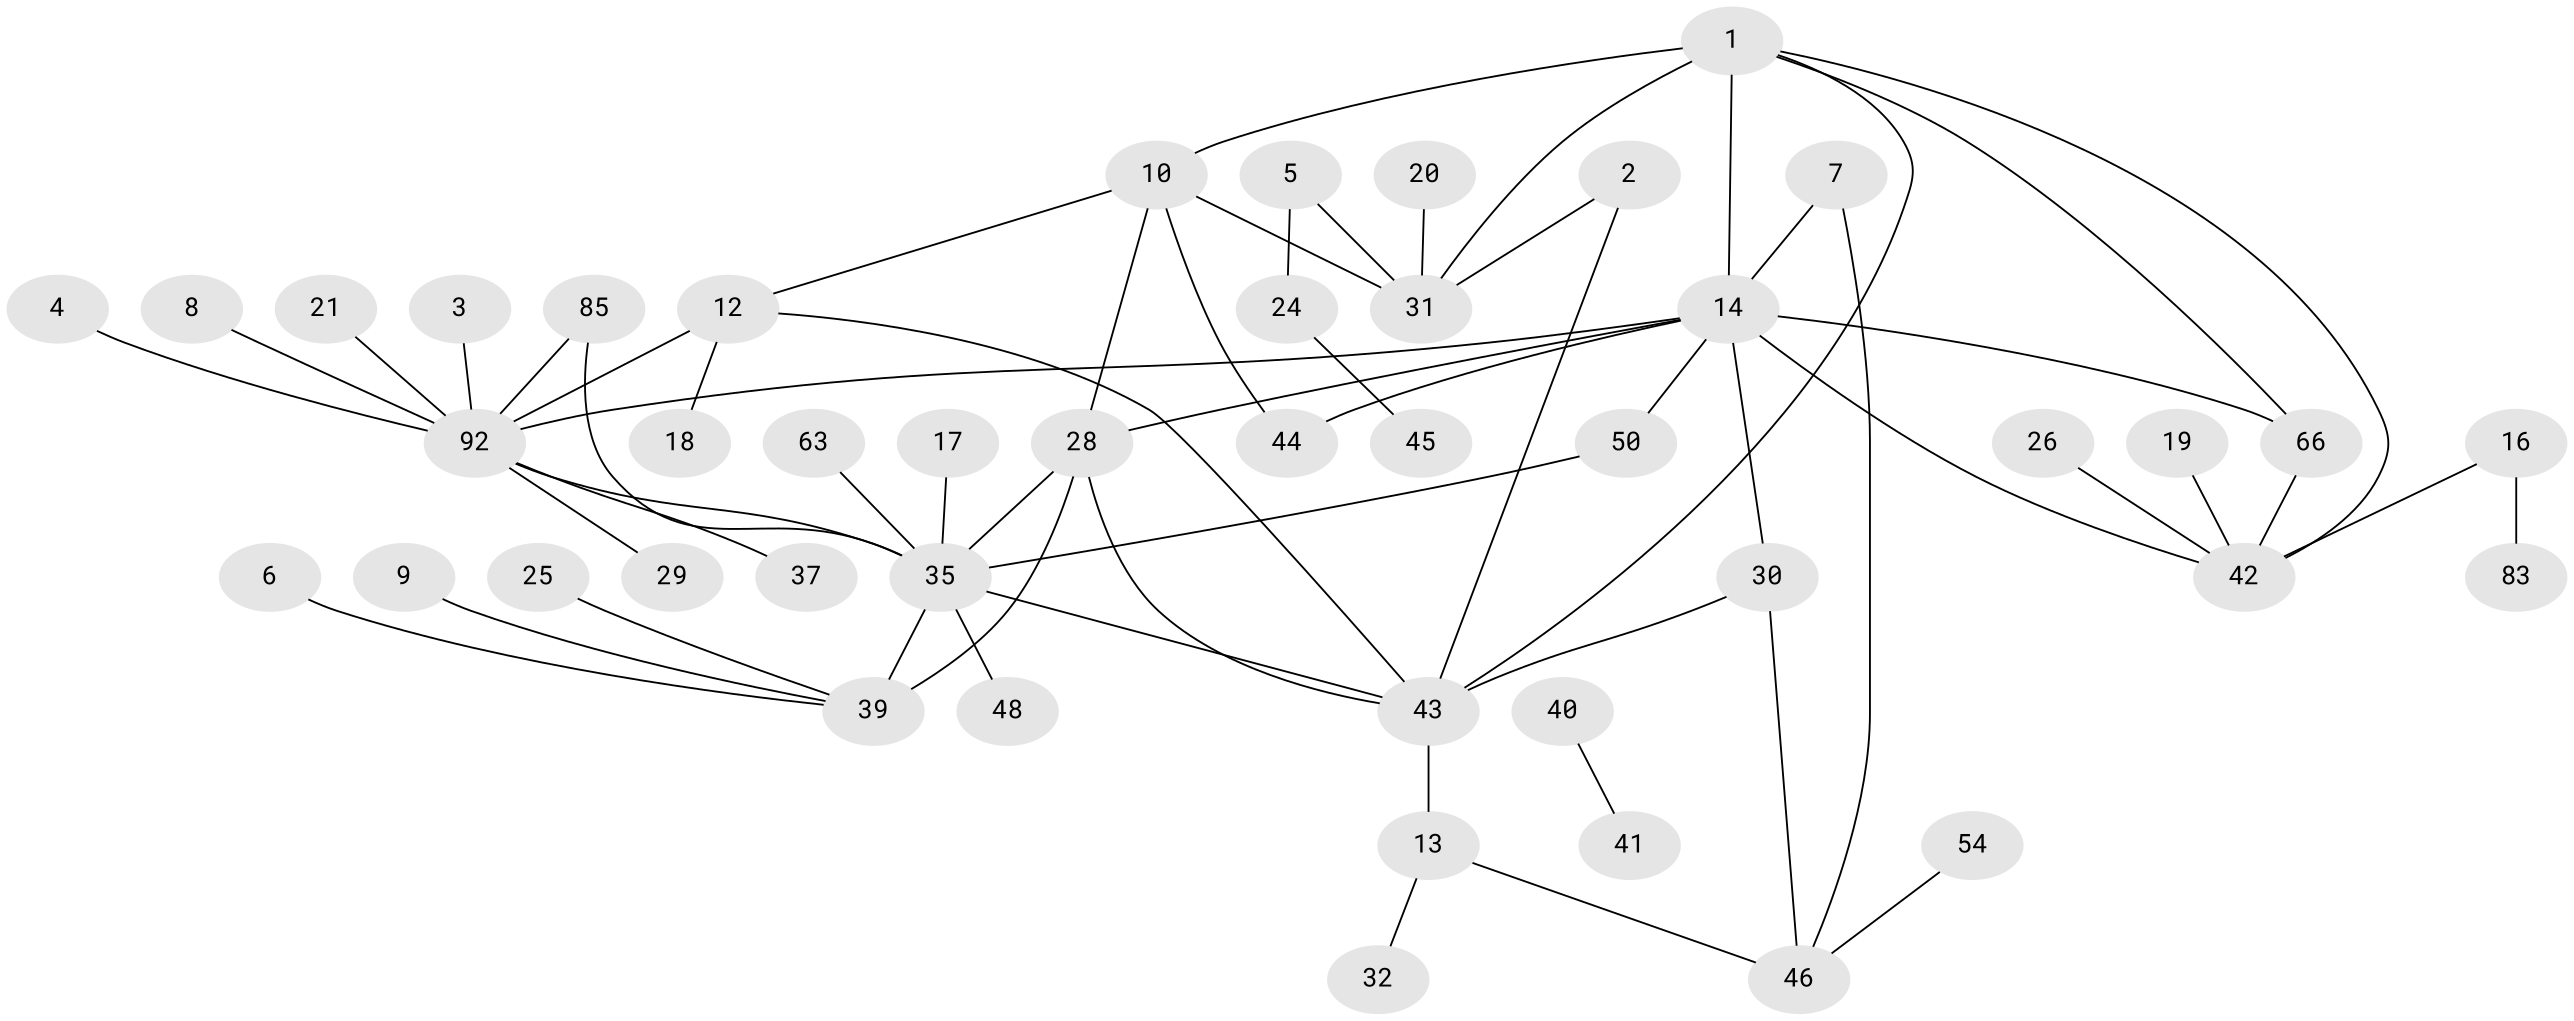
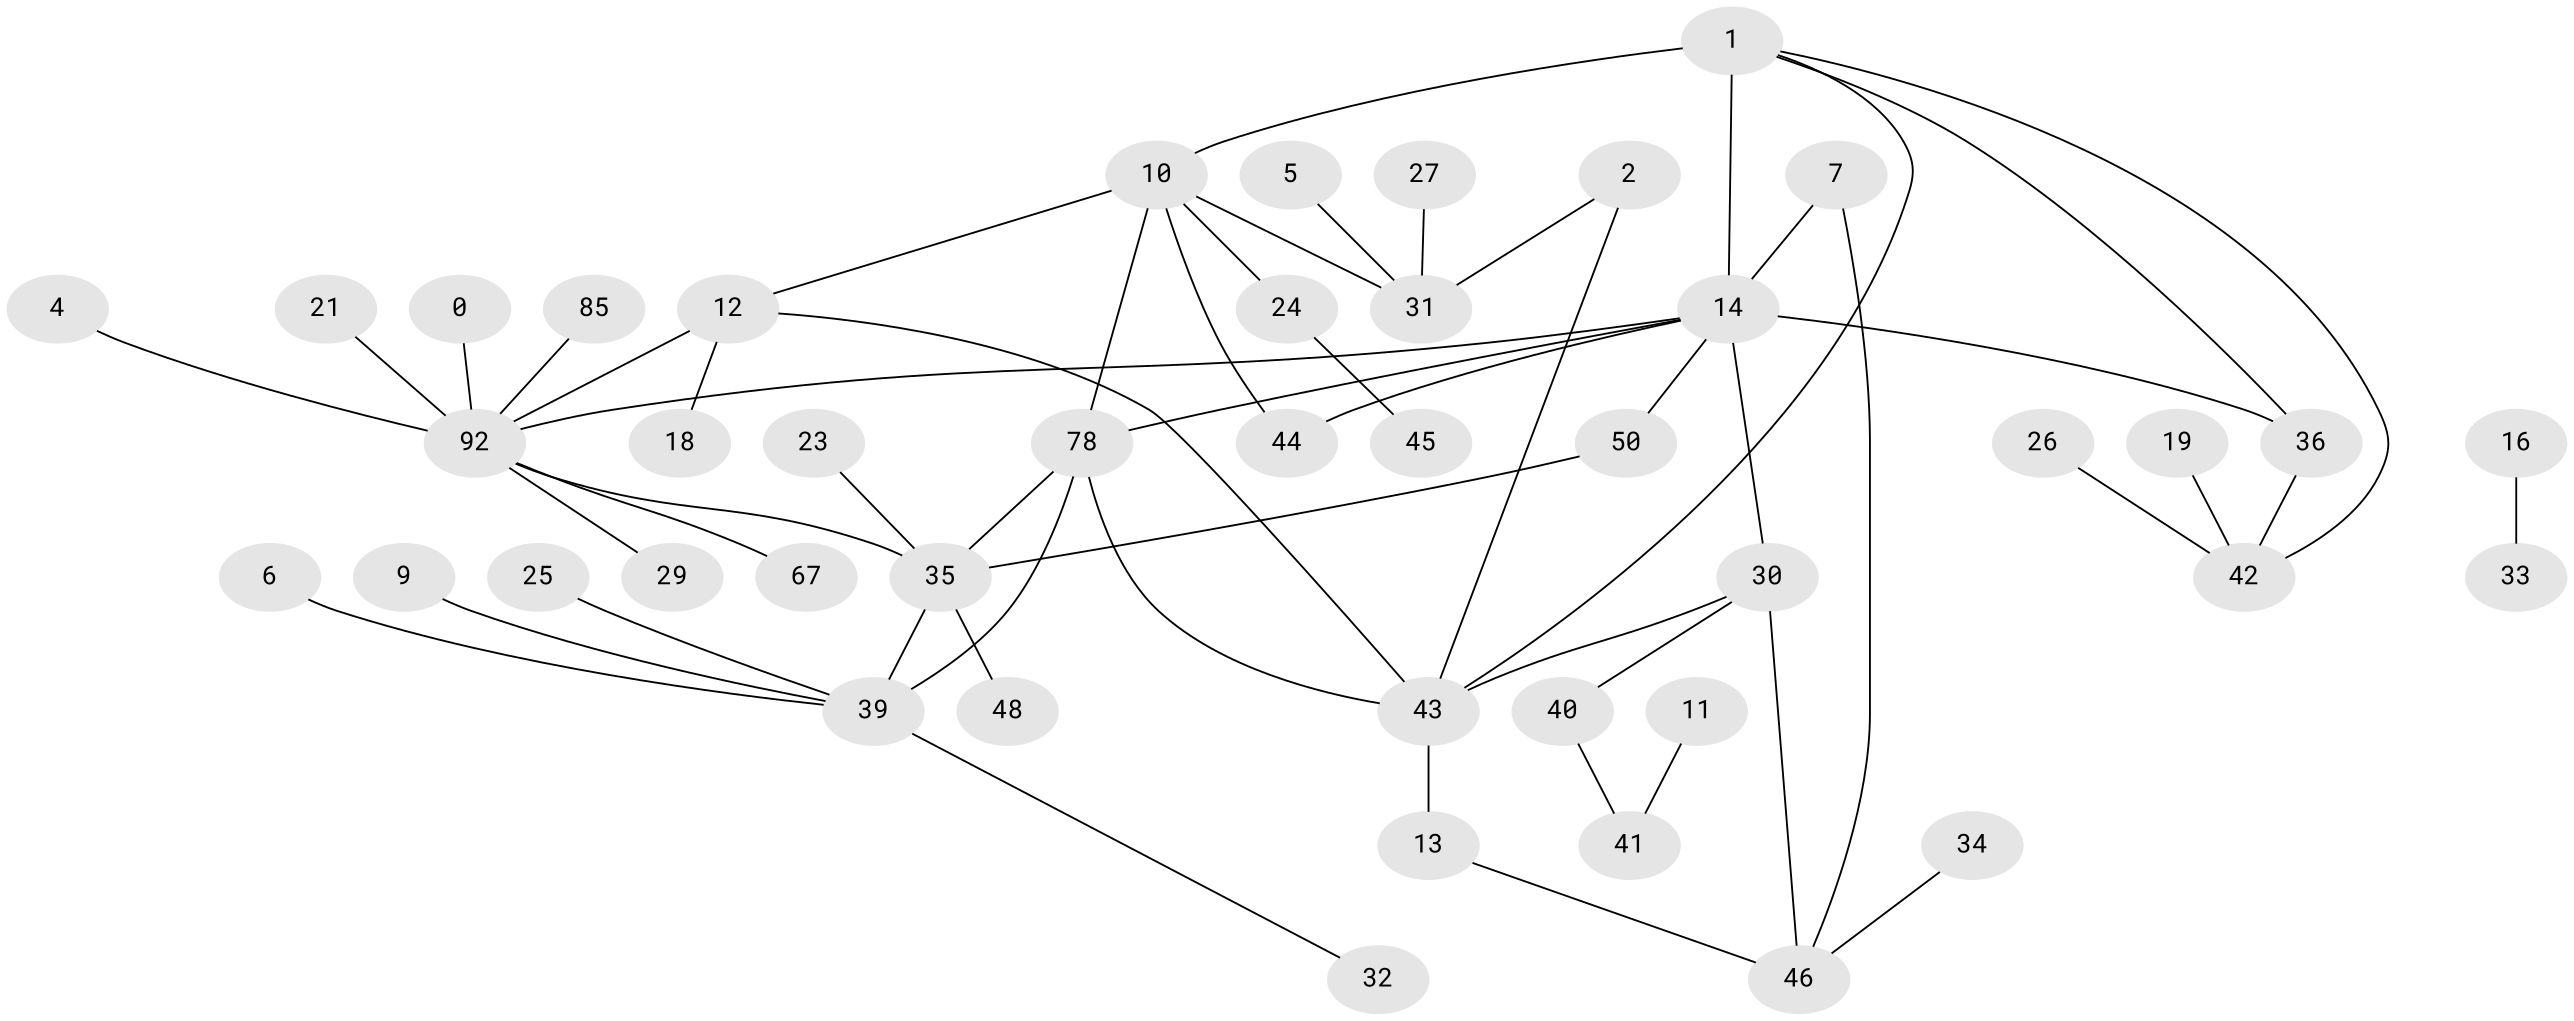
(1551, 152) -> none
(1425, 175) -> (1425, 175)
(1289, 229) -> (1222, 242)
(192, 309) -> none
(460, 309) -> (460, 309)
(814, 443) -> (814, 443)
(948, 443) -> none
(1082, 443) -> (1082, 443)
(2311, 443) -> (2311, 443)
(1967, 472) -> none
(2380, 510) -> none
(737, 529) -> none
(806, 577) -> (806, 577)
(2516, 577) -> (2516, 577)
(1175, 642) -> none
none -> (1665, 645)
none -> (1697, 711)
(1972, 846) -> (1972, 846)
(1404, 912) -> (1126, 846)
